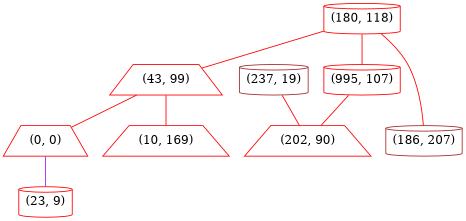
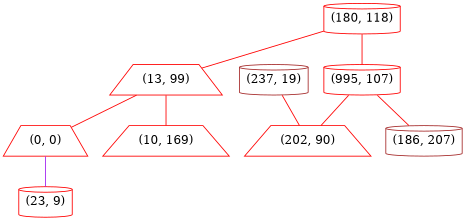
(413, 75) -> (393, 110)
(166, 80) -> (166, 80)
